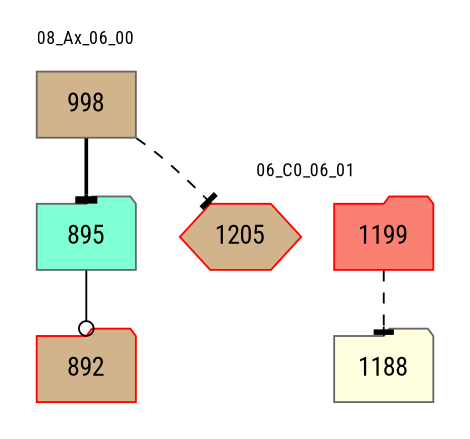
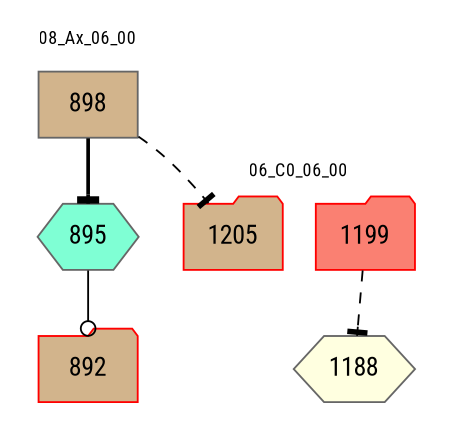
(86, 105) -> (88, 105)
(307, 172) -> (299, 172)
(86, 237) -> (88, 237)
(241, 237) -> (233, 237)
(384, 369) -> (354, 369)
